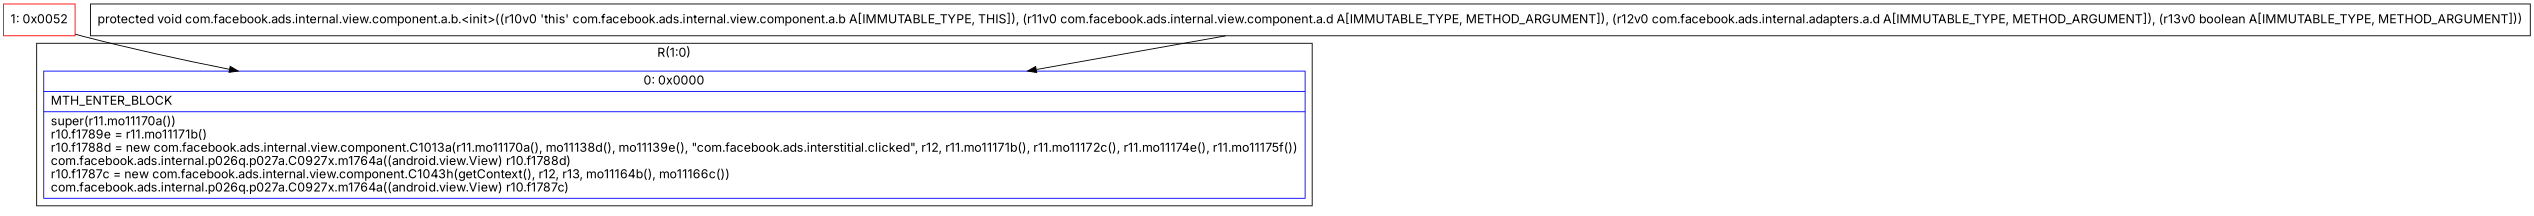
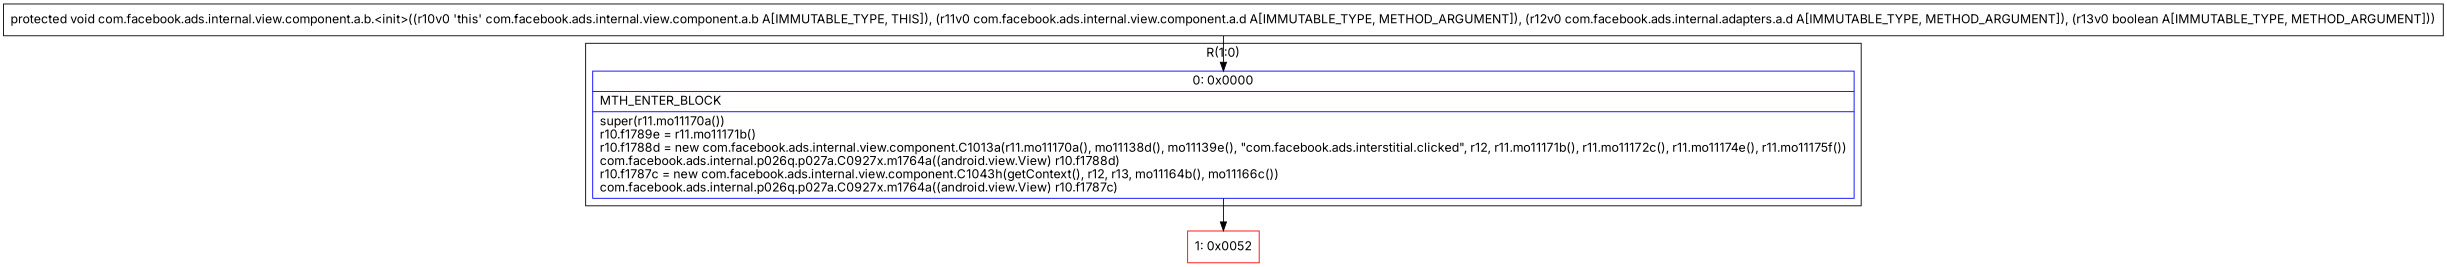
(152, 53) -> (1223, 211)
